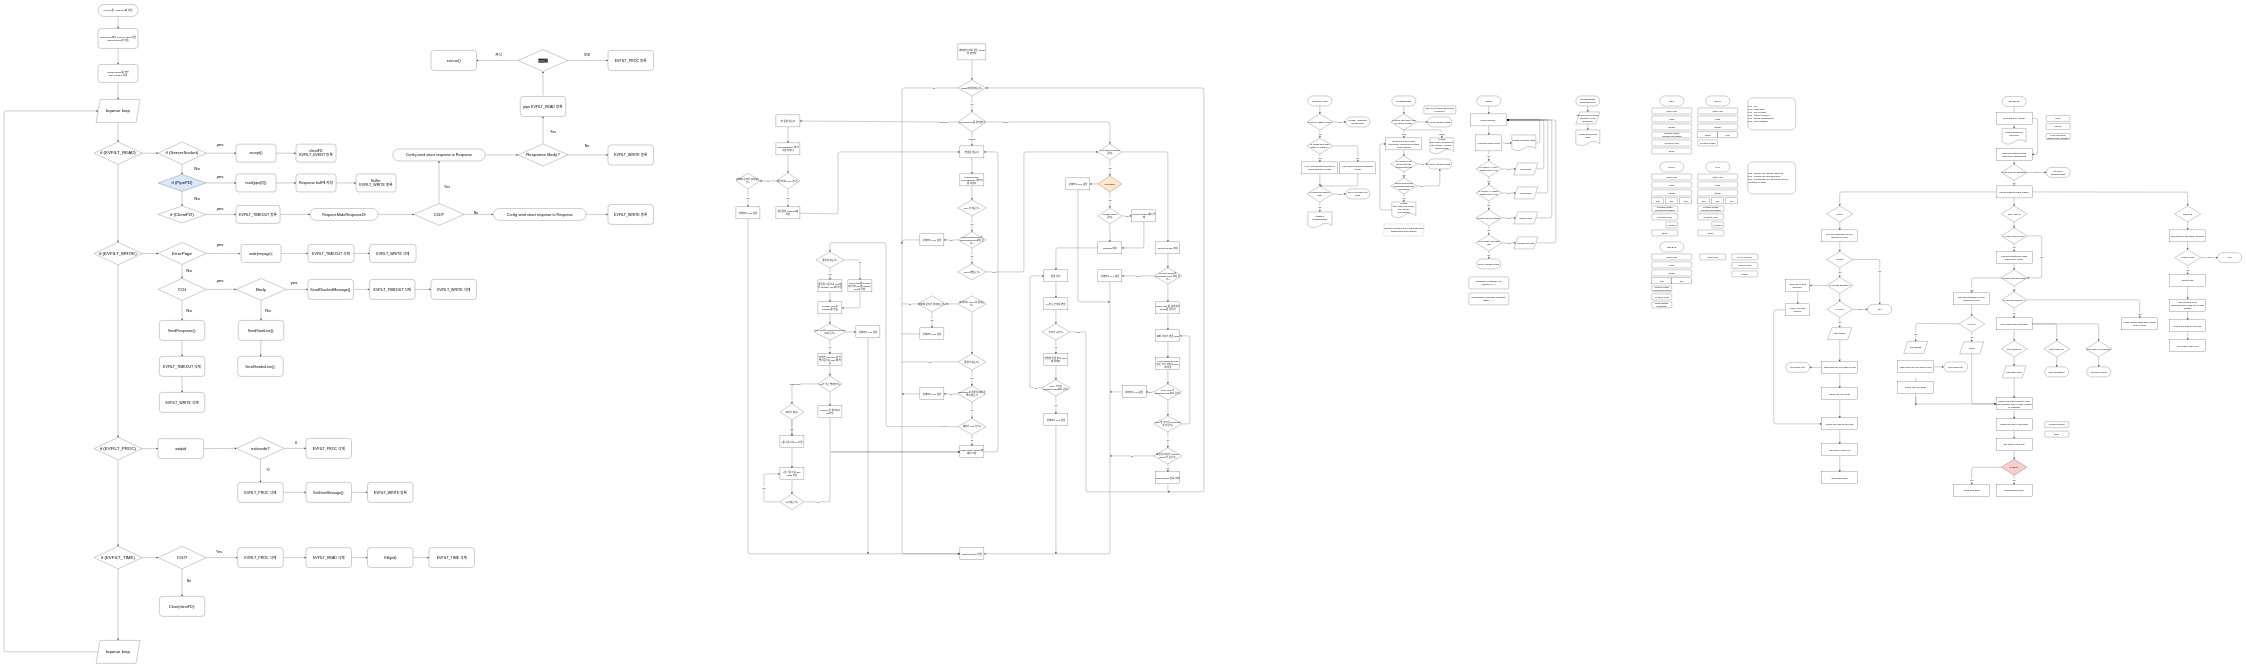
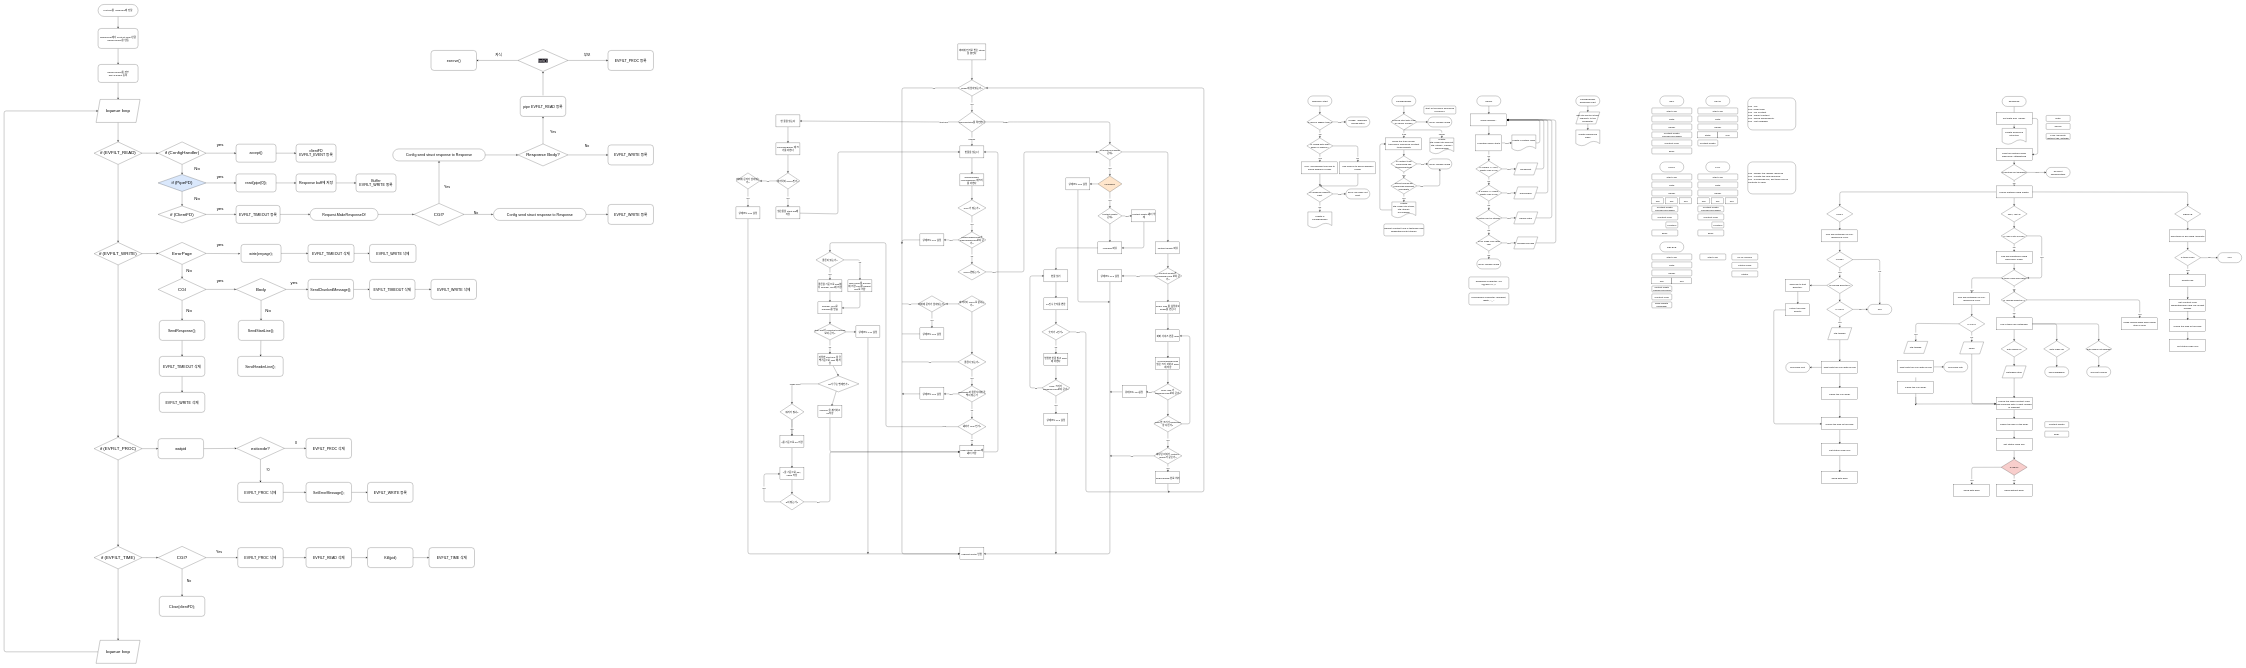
(182, 153) -> (182, 153)
(1404, 230) -> (1404, 230)
(830, 384) -> (839, 384)
